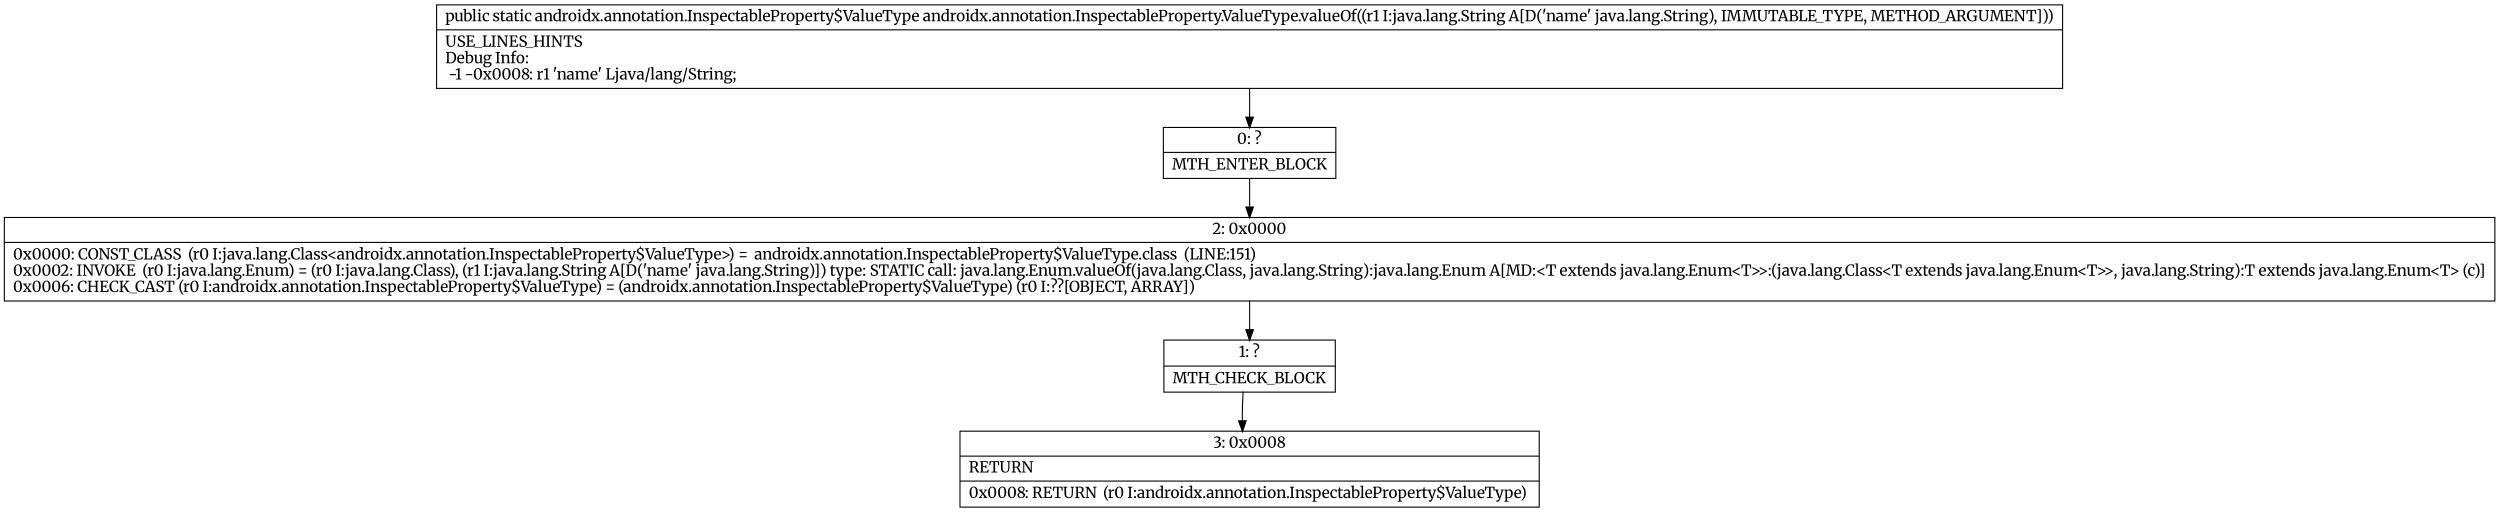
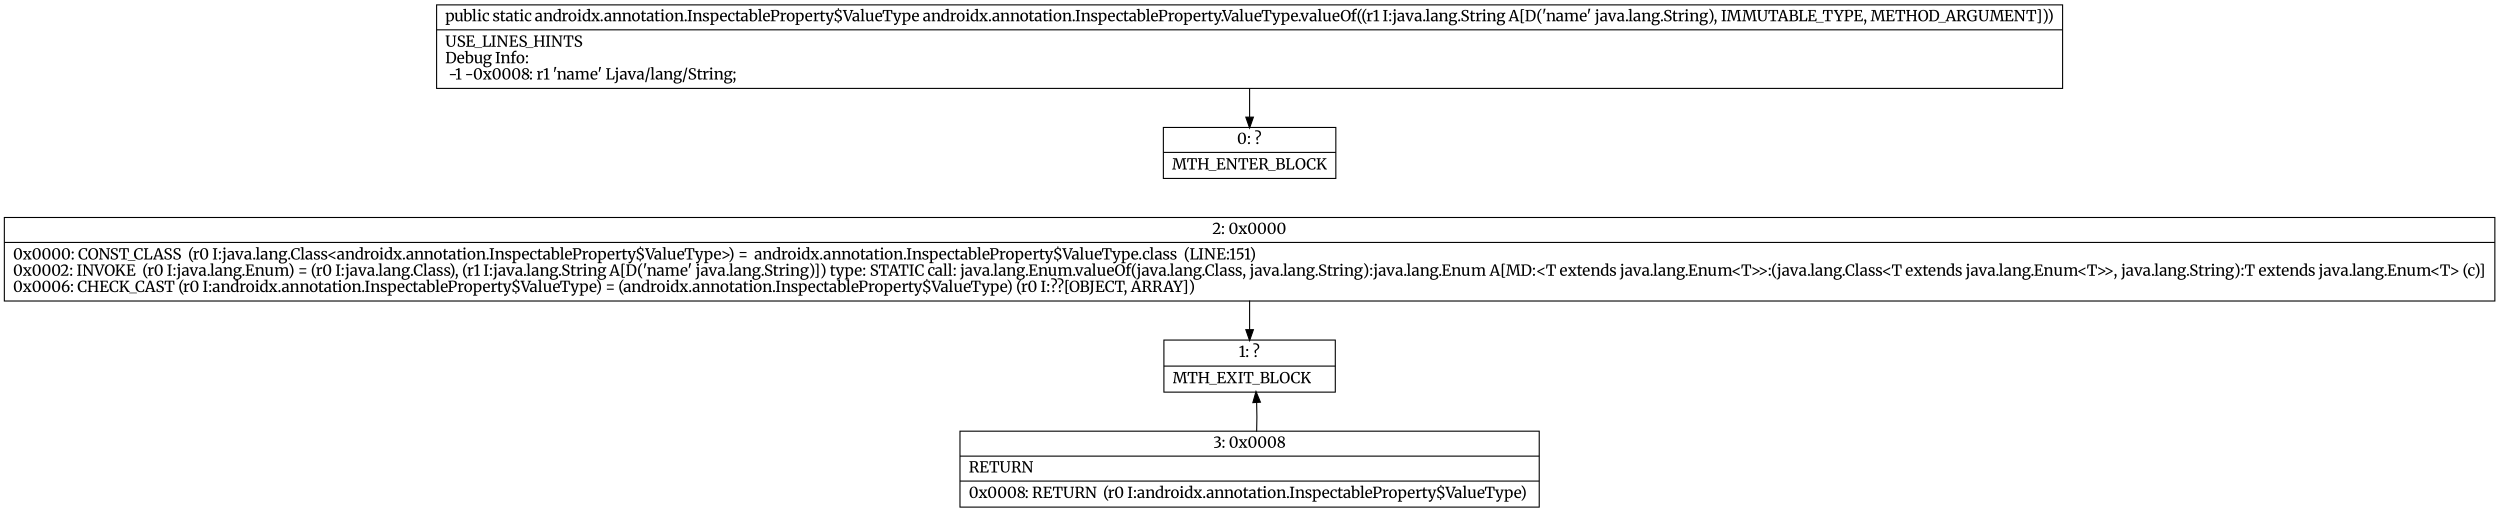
(1250, 192) -> none
(1250, 379) -> (1242, 379)
(1242, 406) -> (1257, 417)
